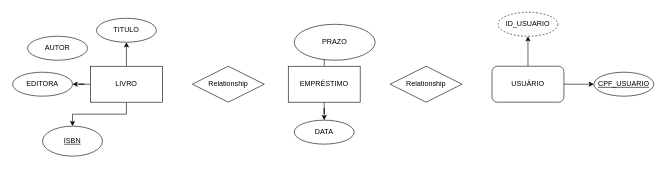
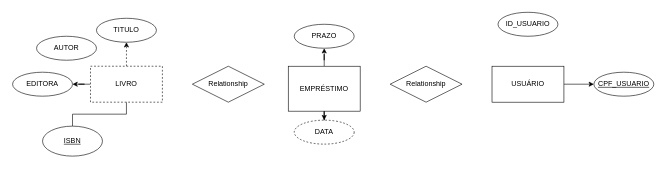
(528, 24) -> (528, 24)
(528, 41) -> none
(335, 42) -> (324, 36)
(57, 48) -> (66, 48)
(126, 56) -> (126, 56)
(126, 84) -> (126, 84)
(324, 84) -> (324, 89)
(528, 84) -> (528, 84)
(72, 120) -> (72, 122)
(324, 132) -> (324, 132)
